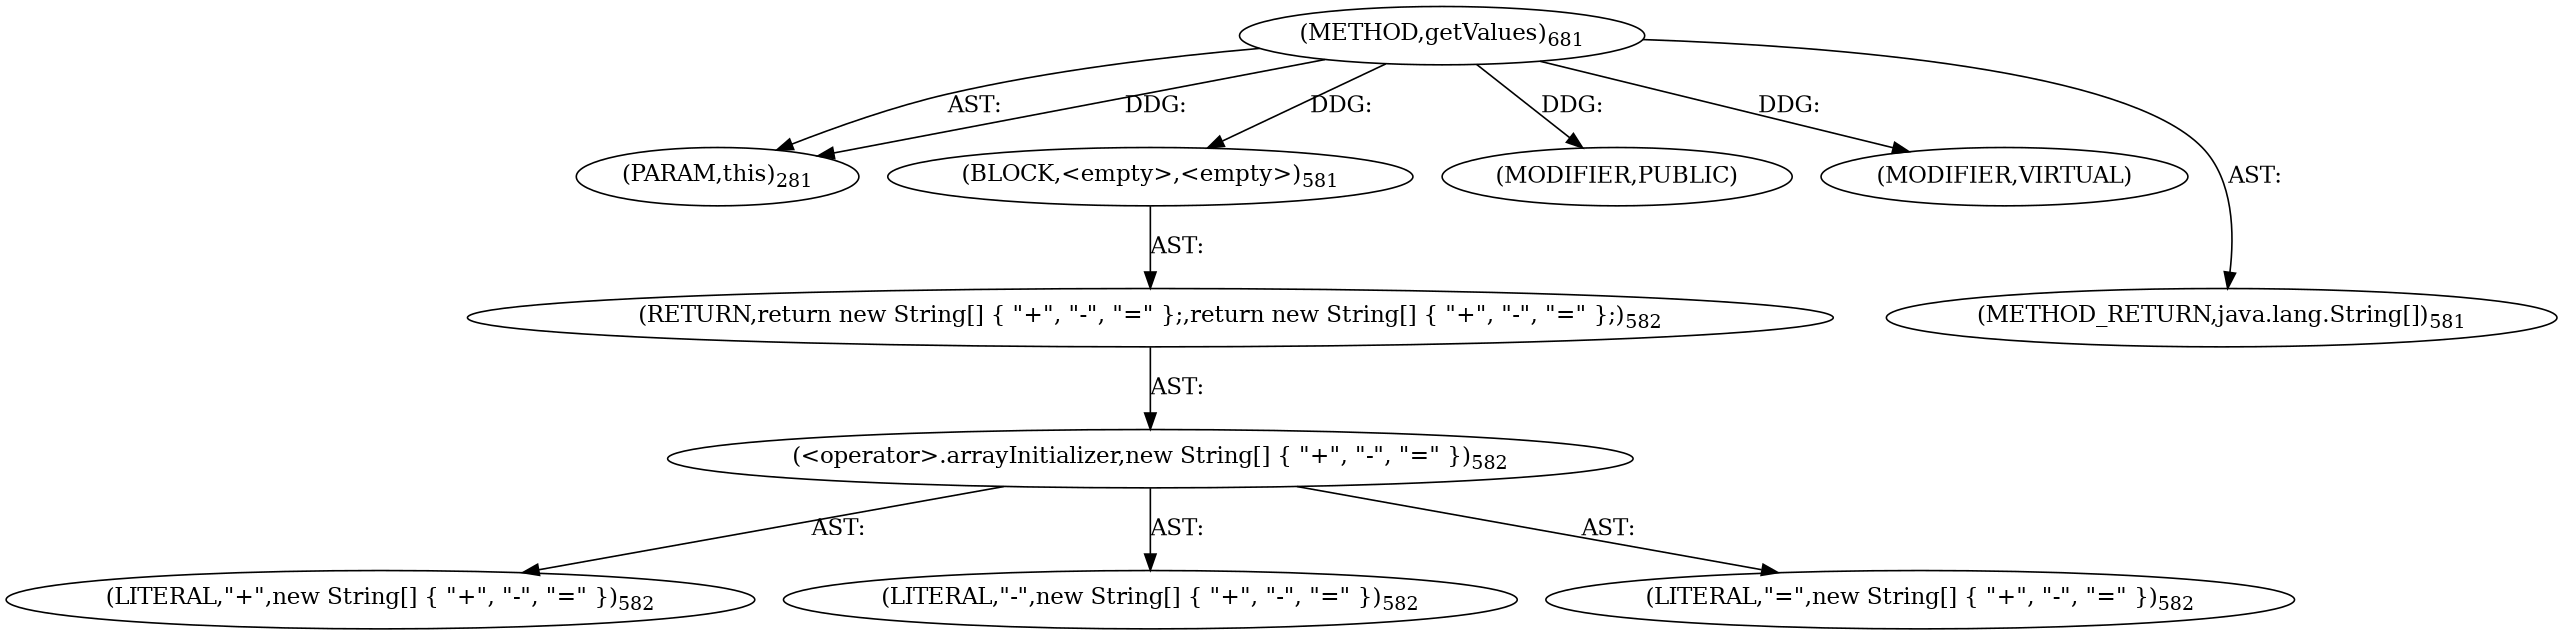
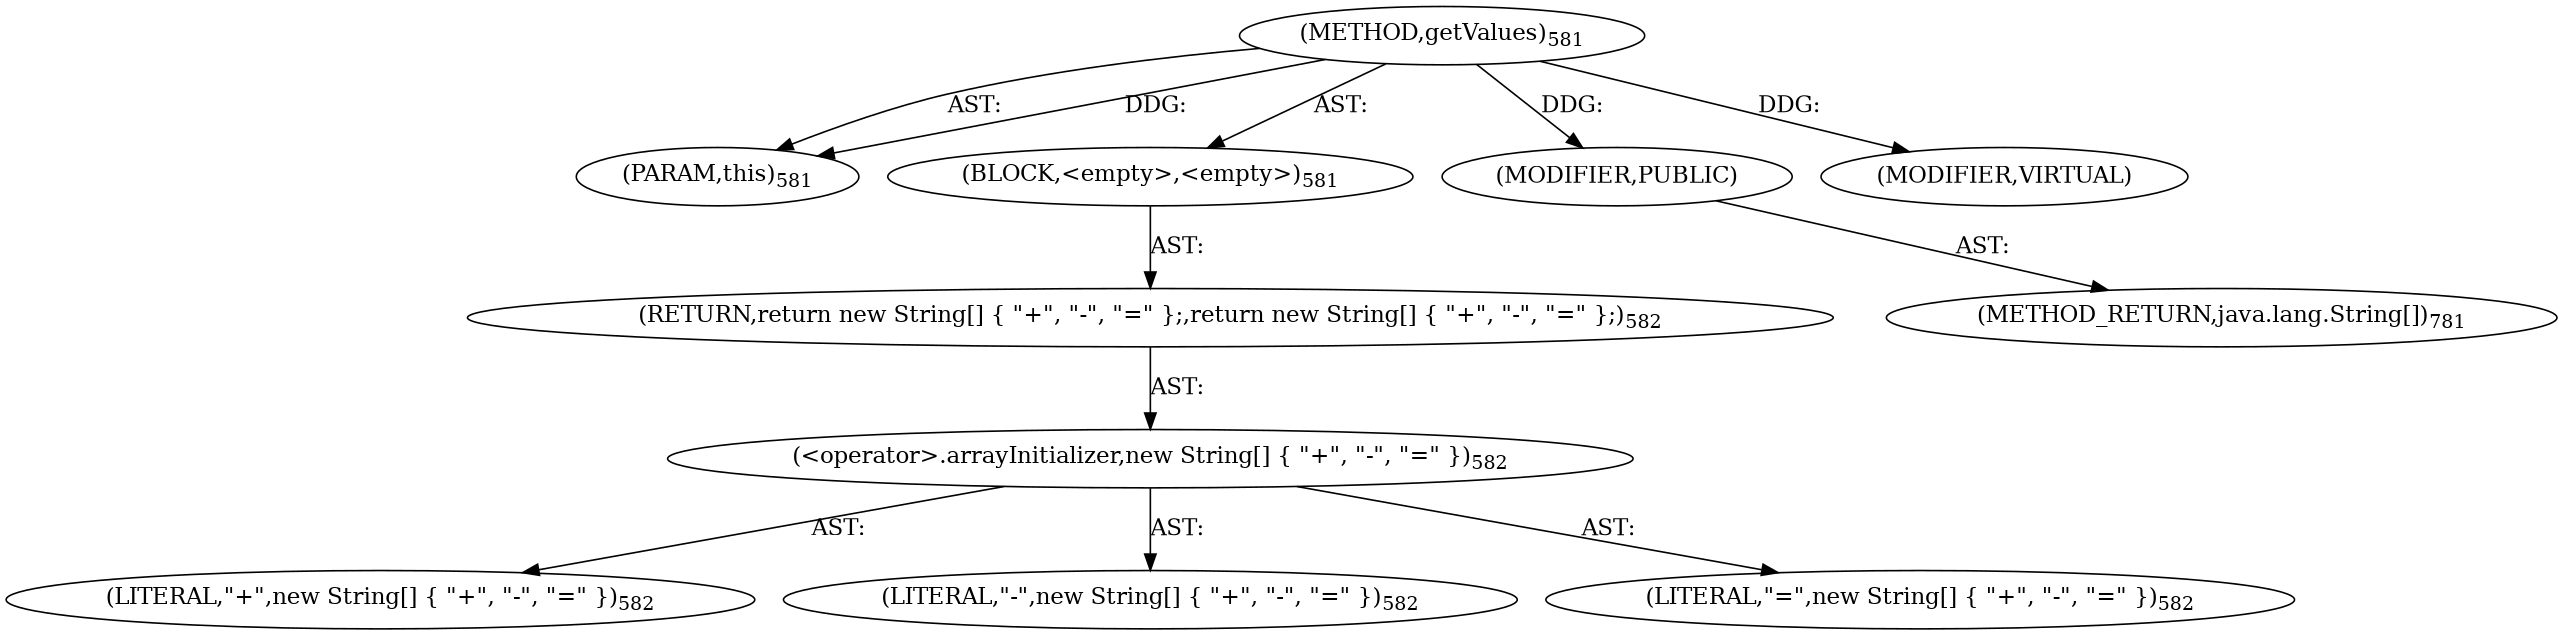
(1566, 33) -> (1566, 33)
(1996, 72) -> (1904, 244)
(1345, 106) -> (1345, 106)
(795, 174) -> (795, 174)
(2448, 315) -> (2448, 315)
